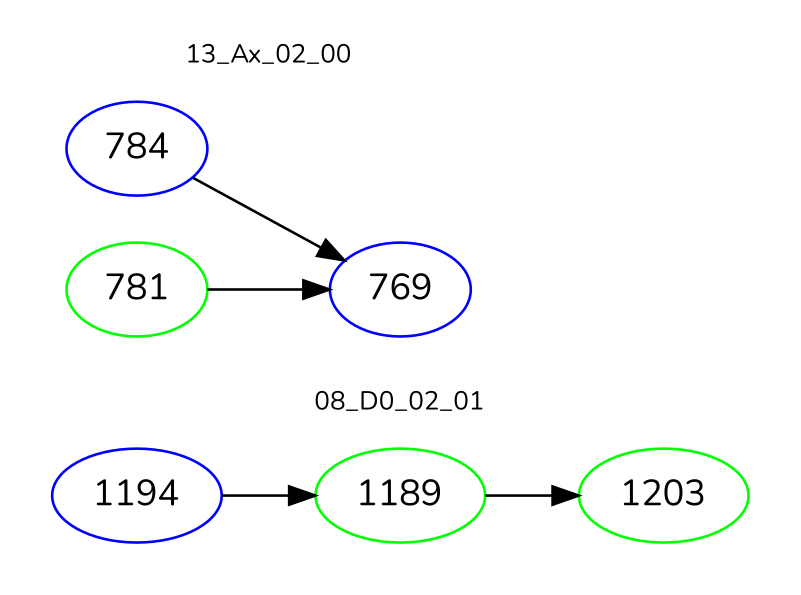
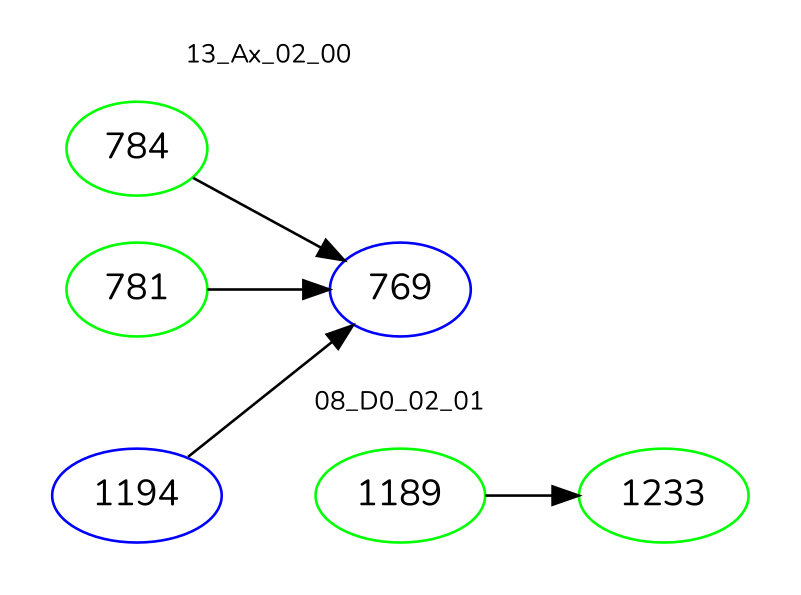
(137, 149) -> (137, 149)
(255, 496) -> (260, 399)
(664, 496) -> (664, 496)
